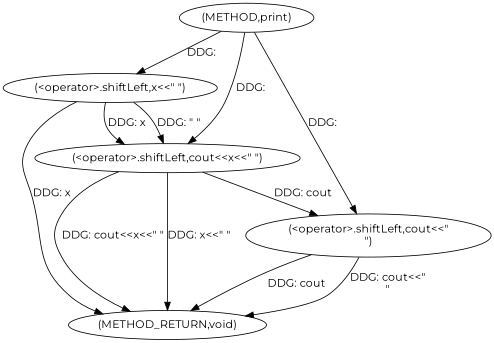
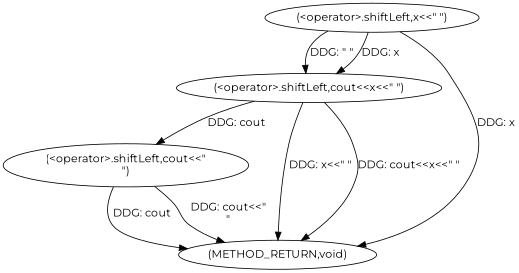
(247, 18) -> none
